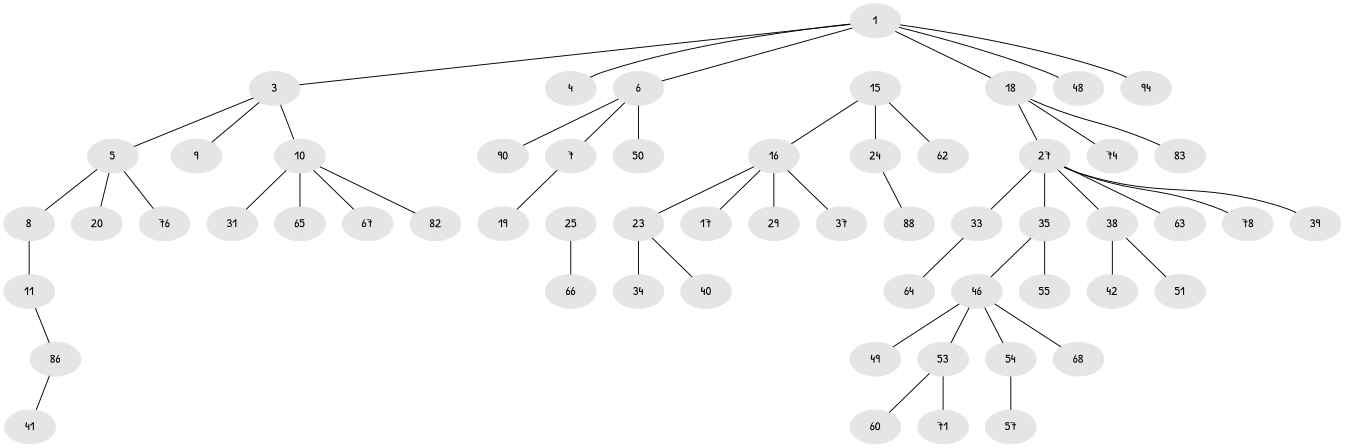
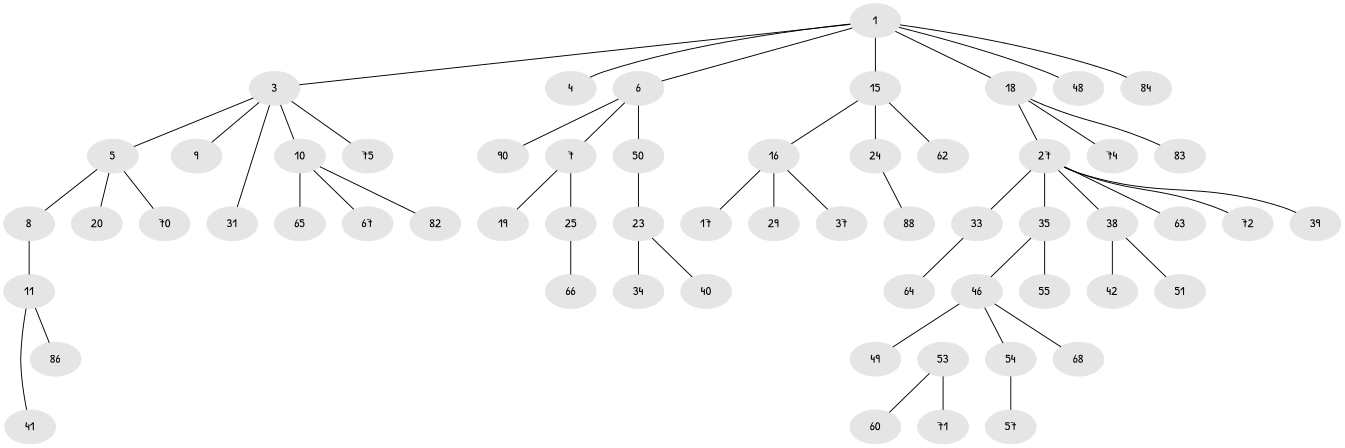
none -> (875, 55)
(1146, 88) -> (1146, 88)
none -> (368, 156)
(266, 190) -> (253, 156)
none -> (571, 190)
(706, 190) -> (638, 190)
(165, 224) -> (165, 224)
(1248, 224) -> (1248, 224)
(960, 325) -> none
(43, 393) -> (21, 359)
